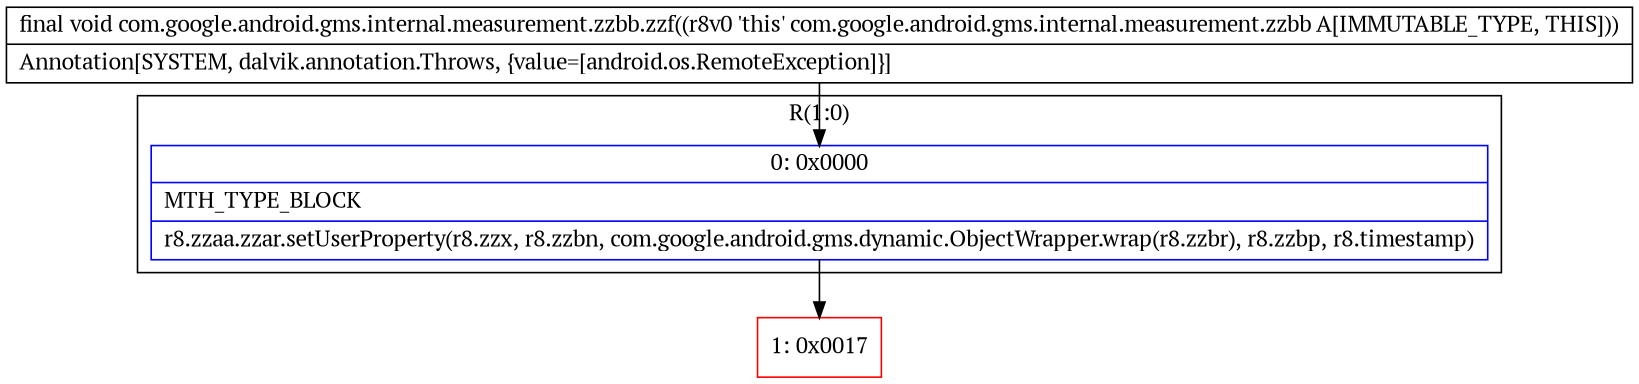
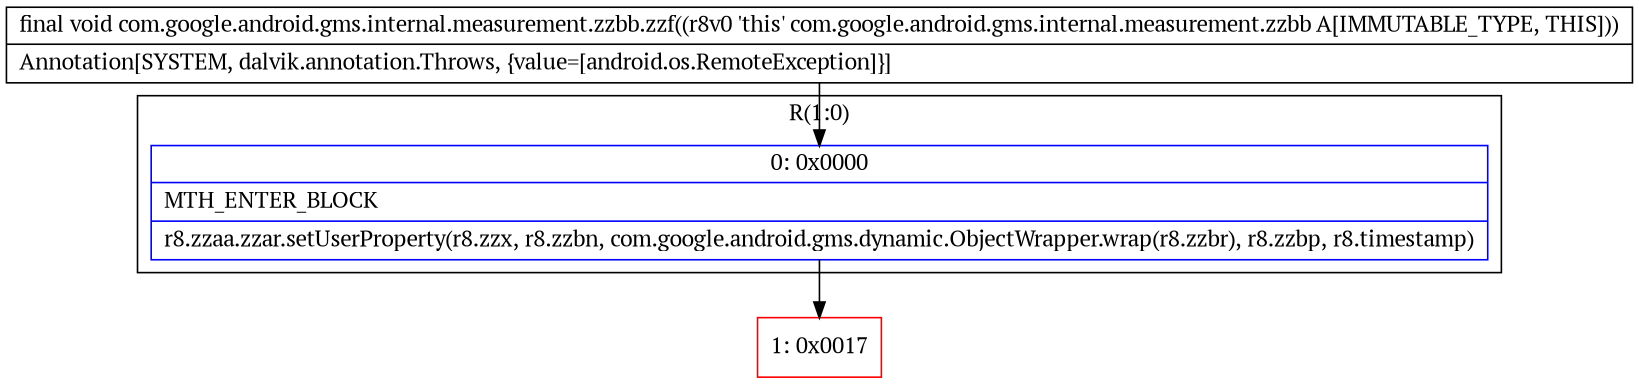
(263, 201) -> (271, 201)
